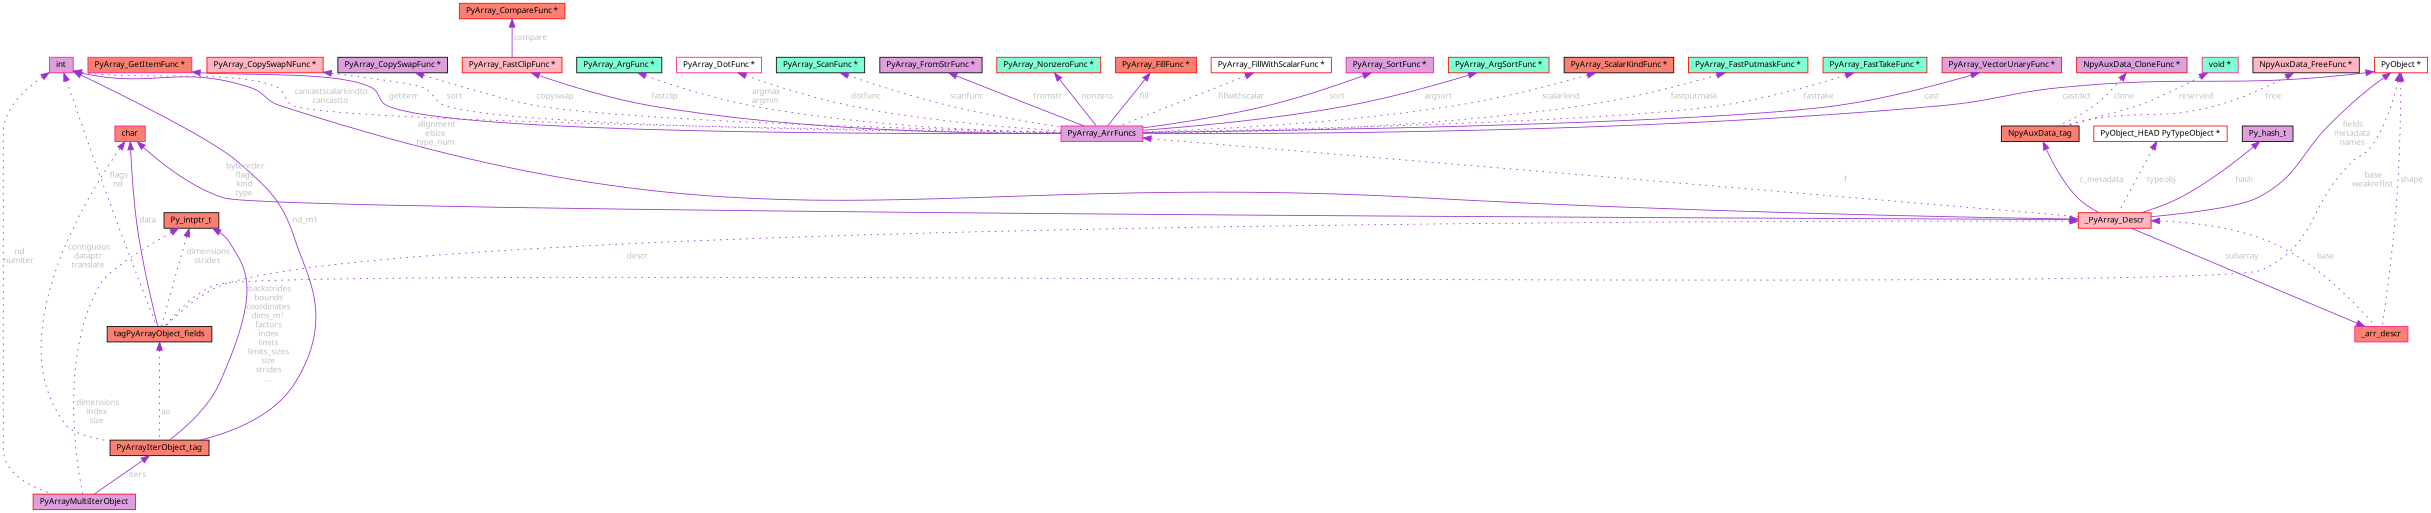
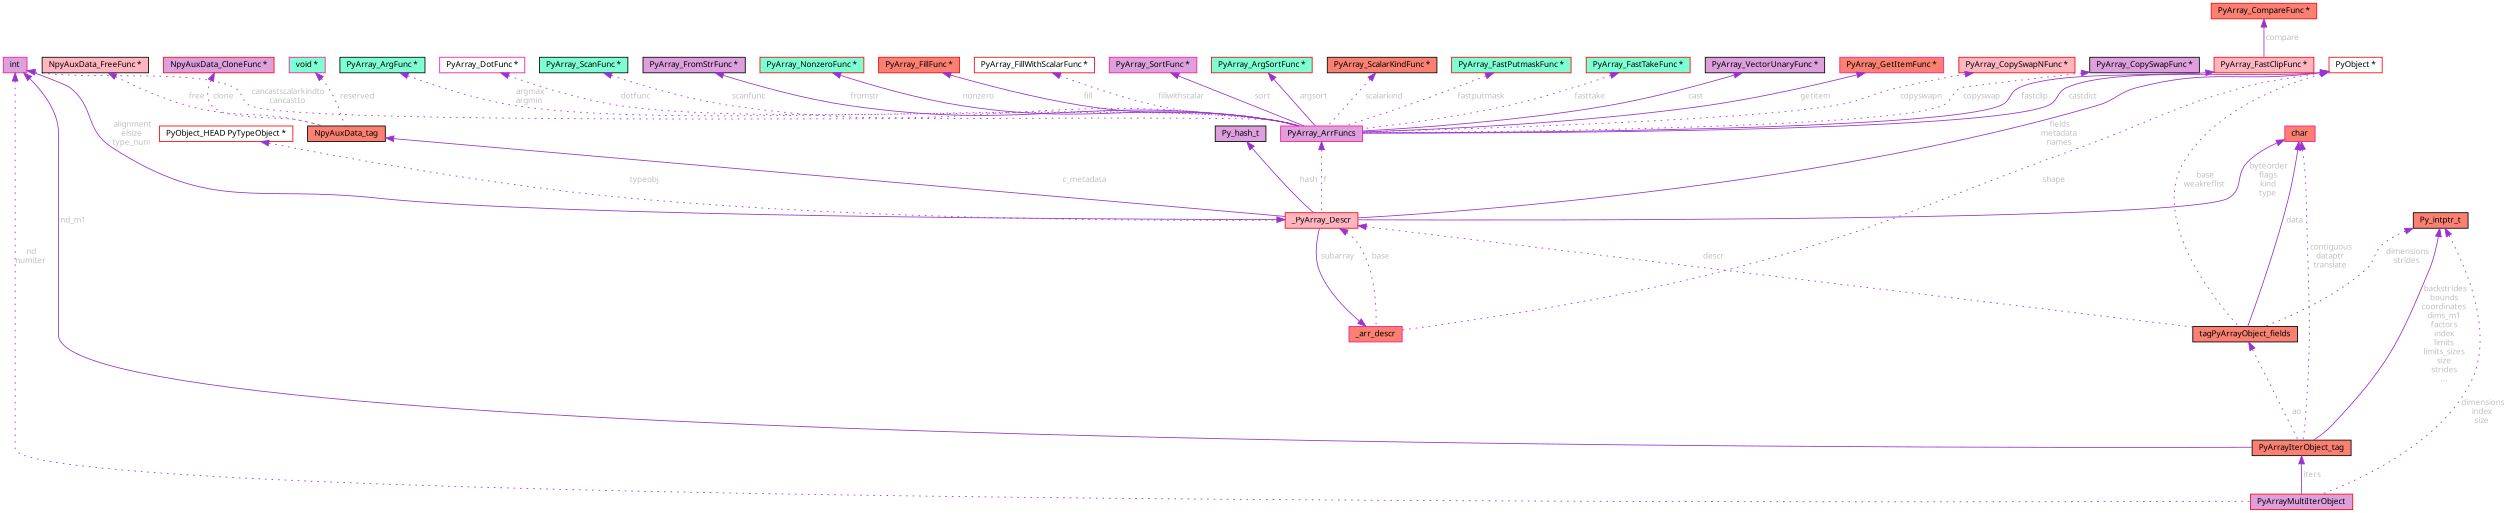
(2002, 65) -> (1765, 65)
(454, 97) -> (1920, 97)
(110, 204) -> none
